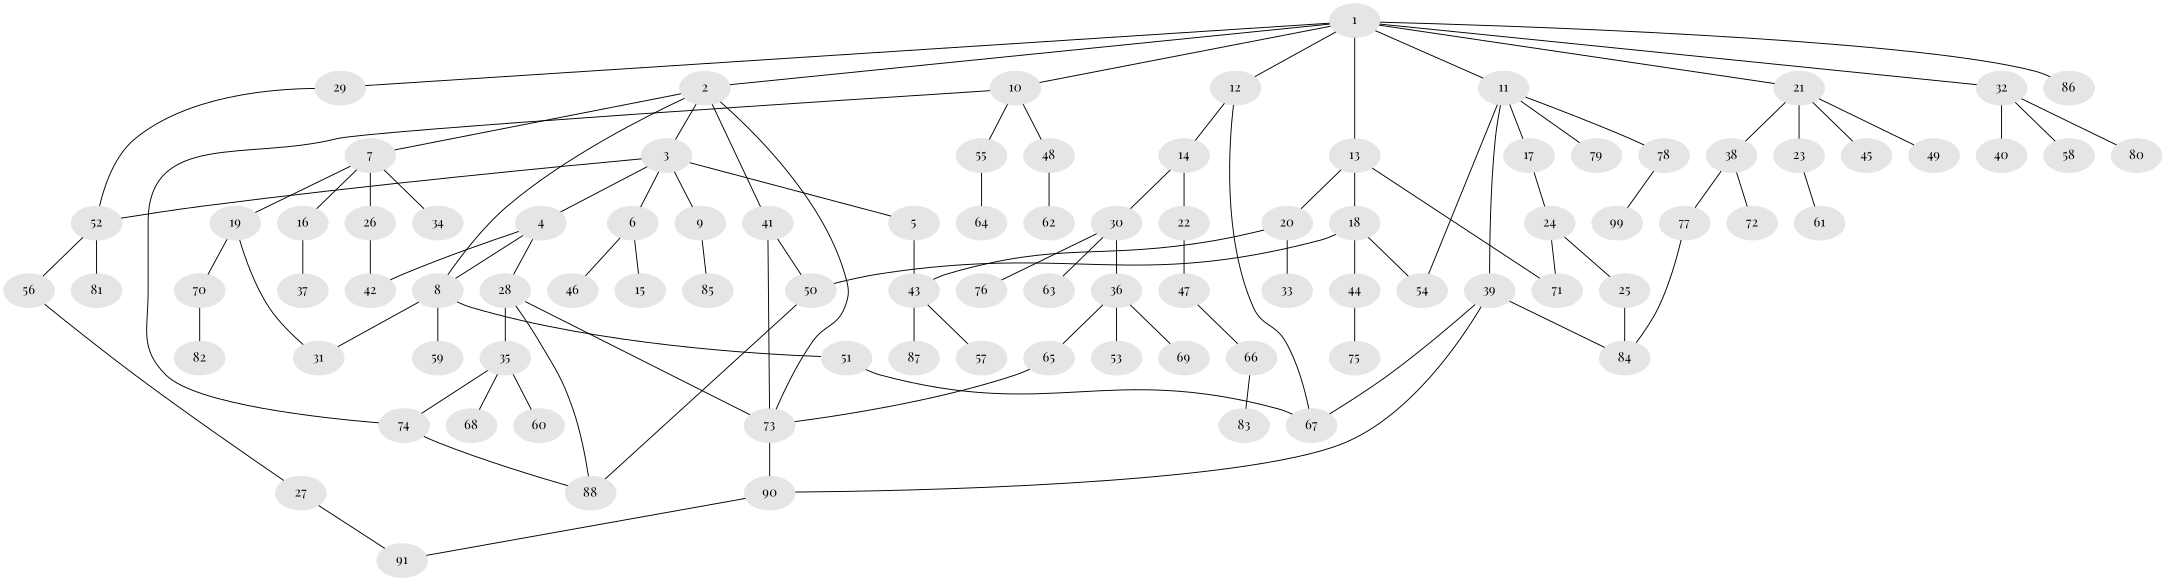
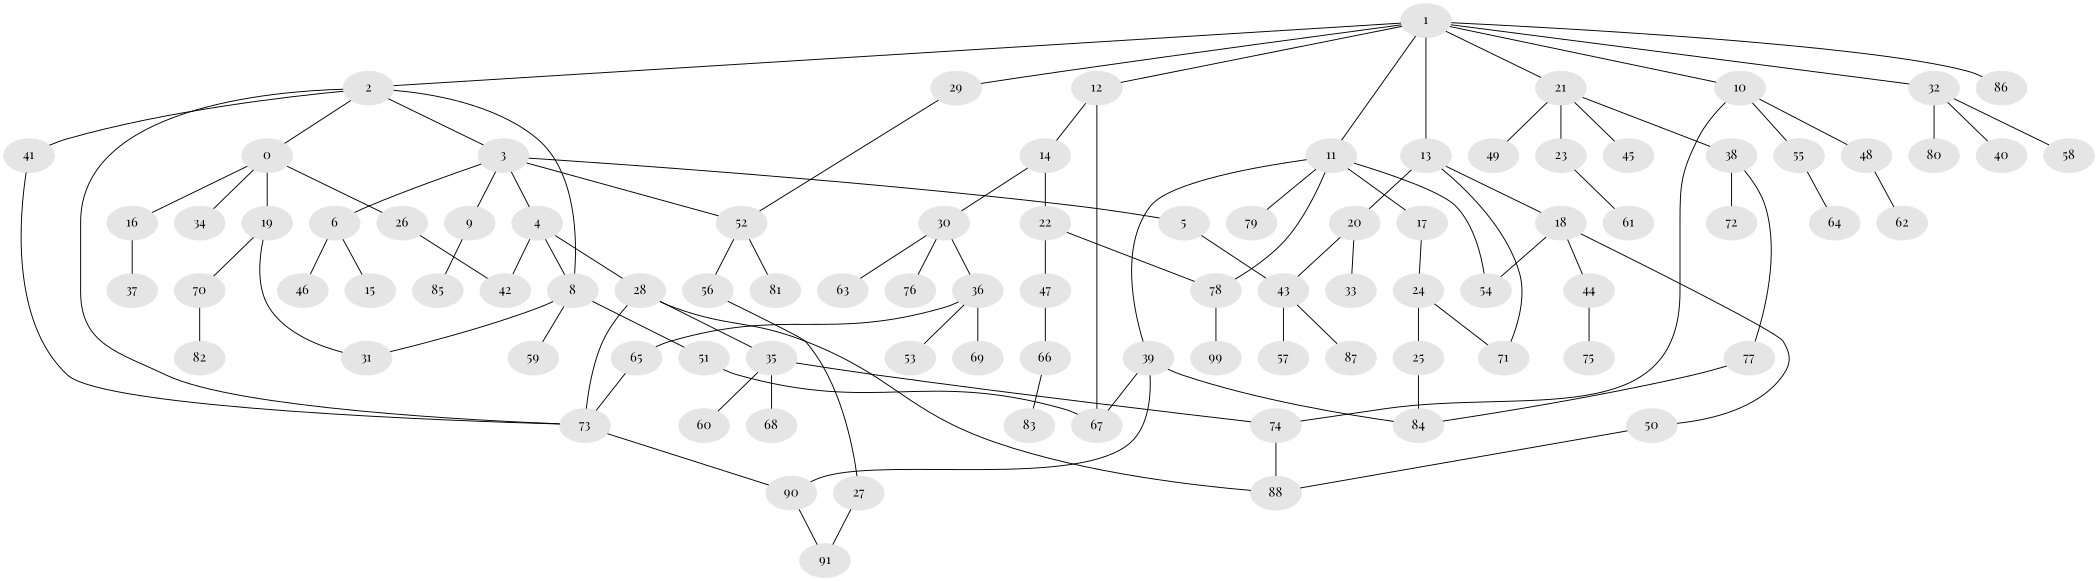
(370, 156) -> (267, 156)
none -> (1124, 254)
(789, 257) -> none
